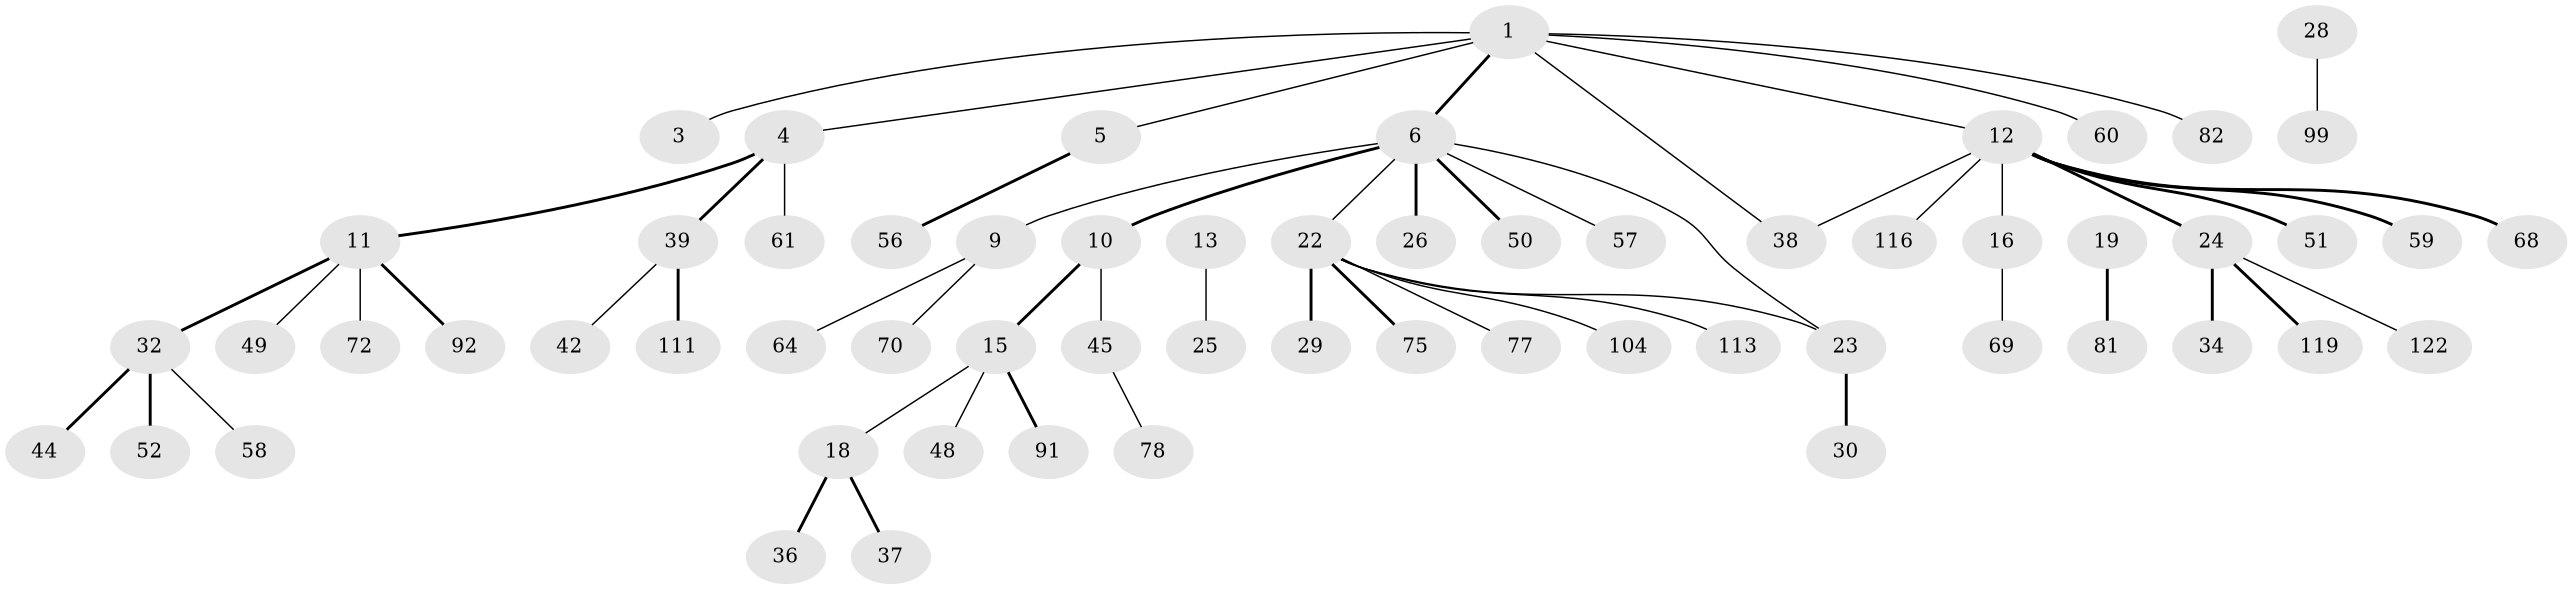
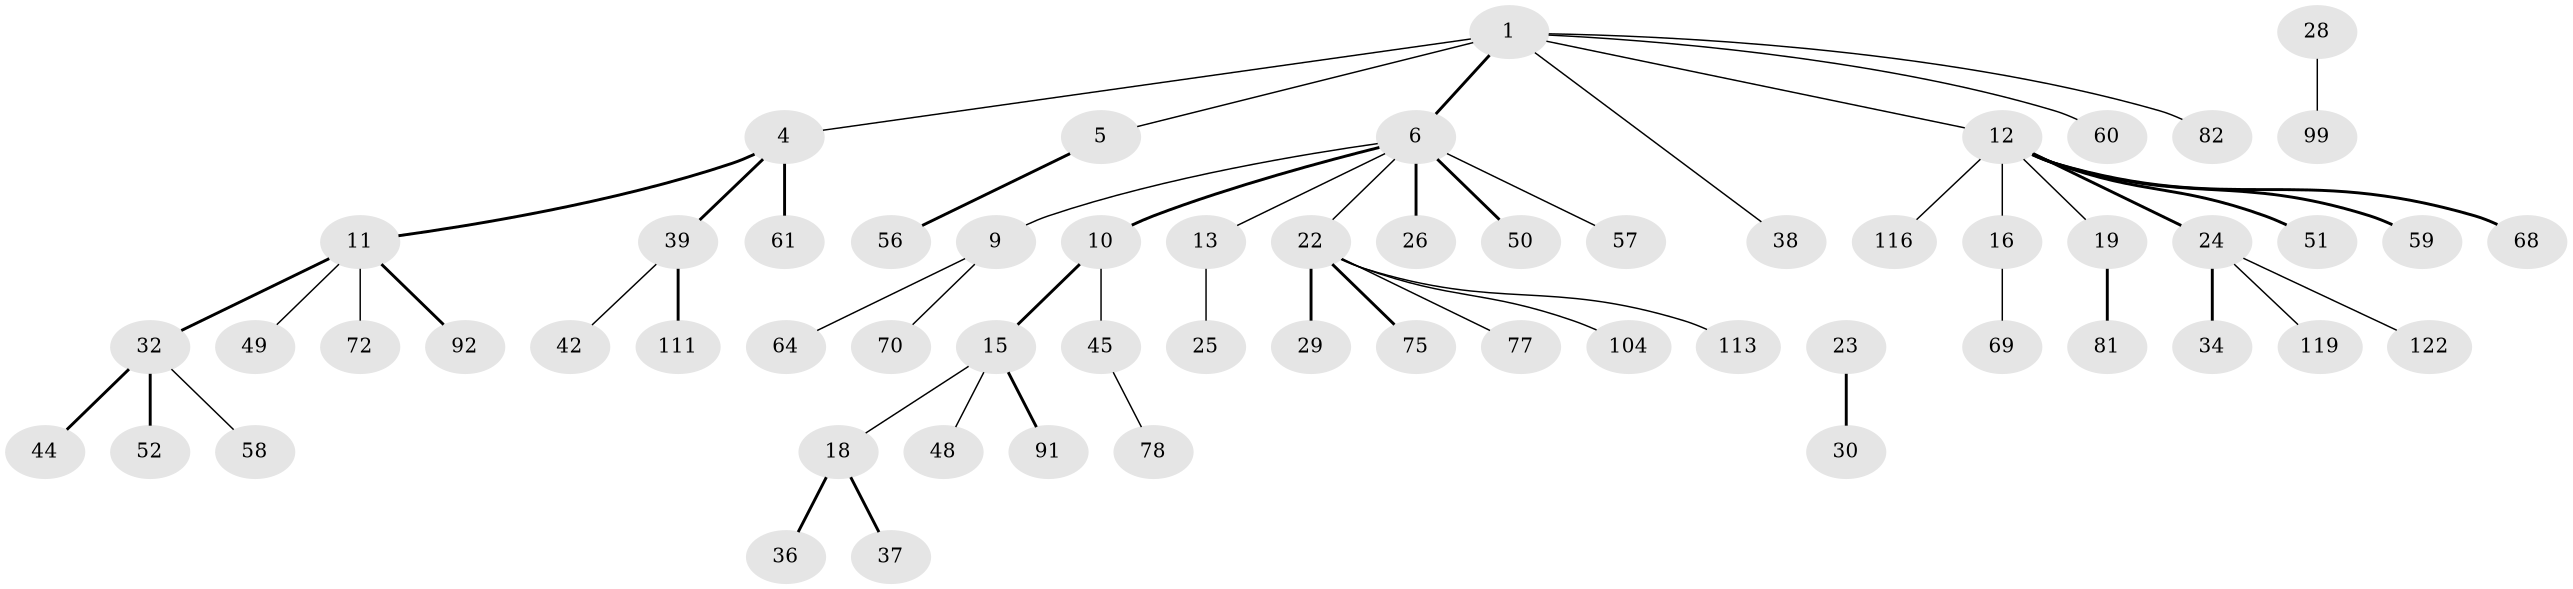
(680, 137) -> none
(785, 190) -> (785, 190)
(1894, 190) -> (2055, 189)
(1654, 203) -> (1311, 190)
(2266, 294) -> (2266, 294)
(1615, 295) -> none
